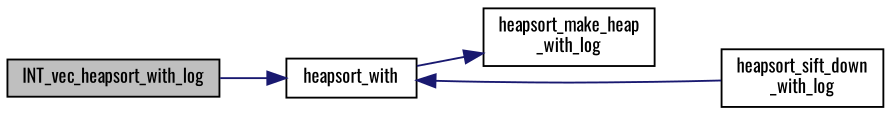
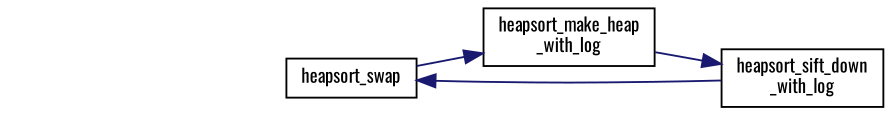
none -> (679, 56)
(113, 78) -> none
(351, 78) -> (351, 78)
